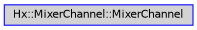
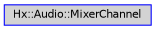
(99, 15) -> (78, 15)
